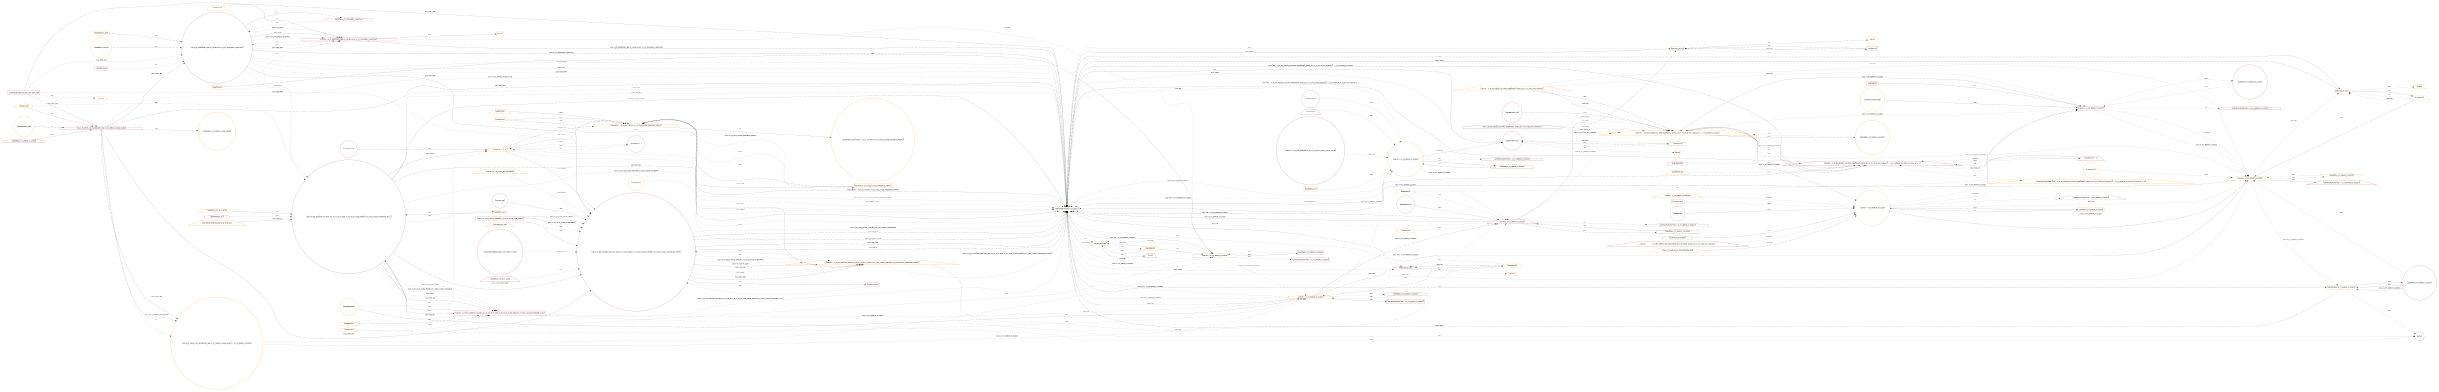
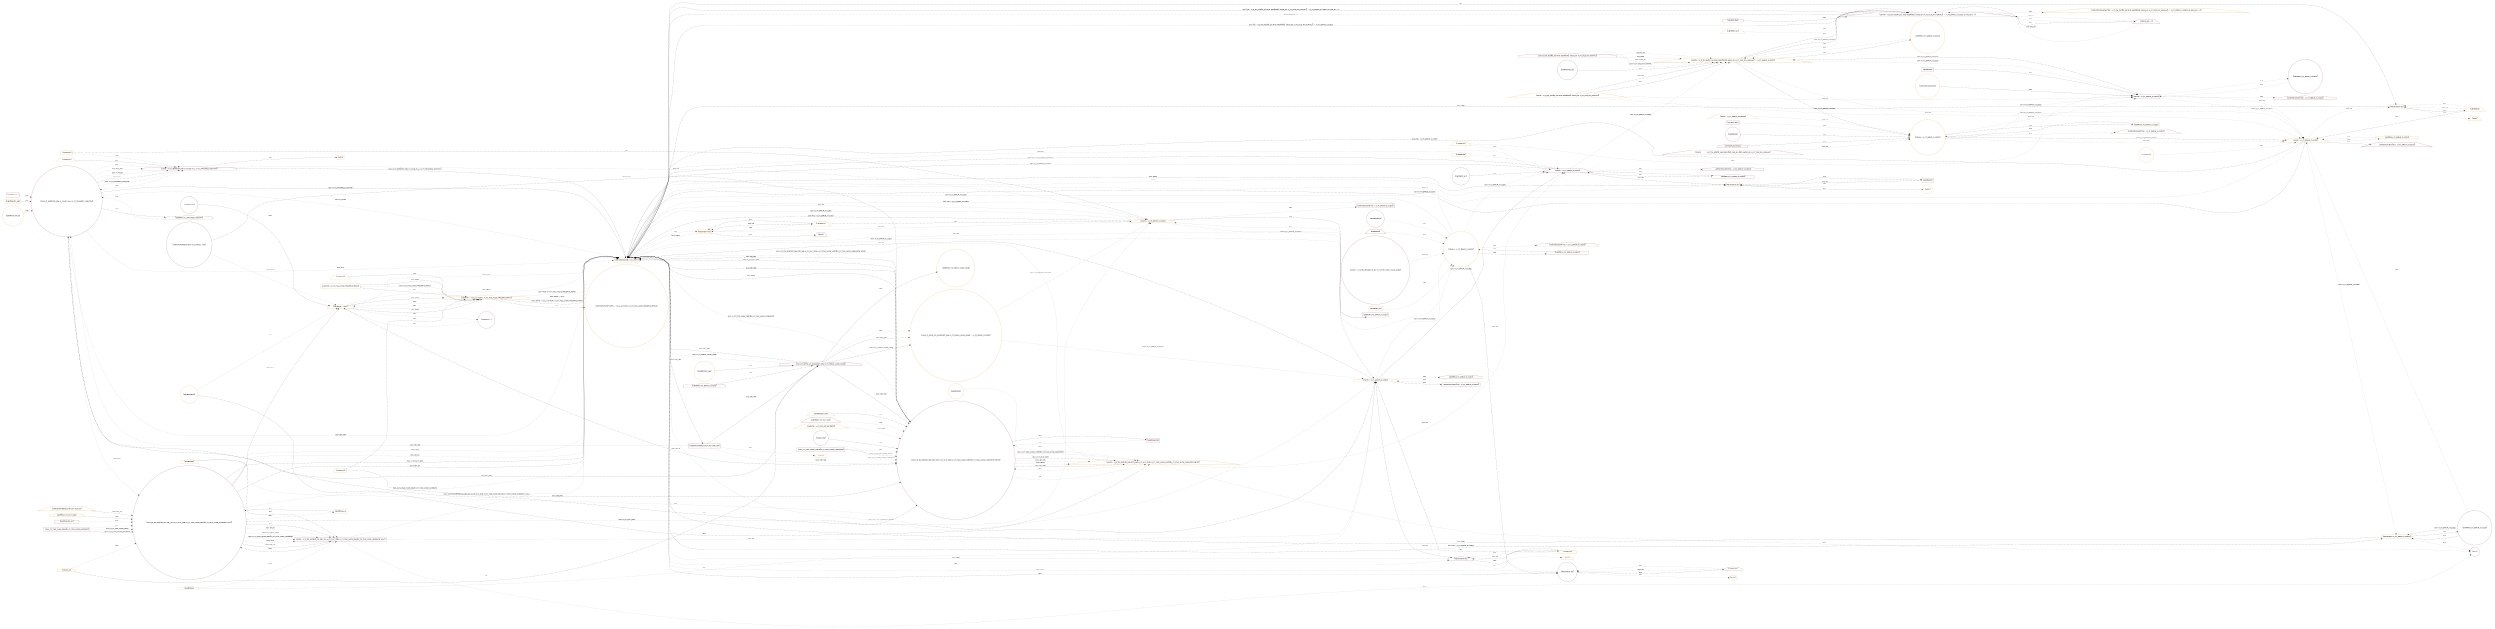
(597, 23) -> (672, 366)
(745, 157) -> none
(1678, 250) -> none
none -> (272, 280)
(1440, 286) -> (1461, 546)
none -> (67, 529)
